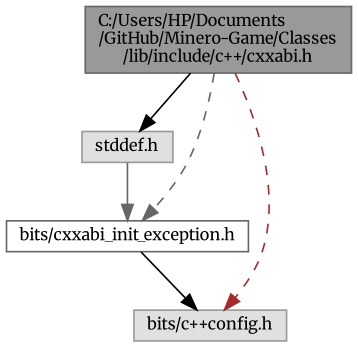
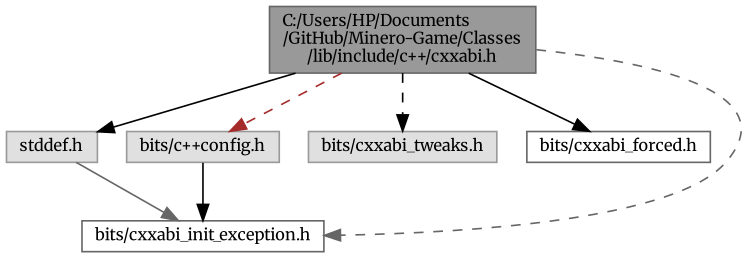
none -> (403, 147)
none -> (619, 147)
(163, 275) -> (203, 184)
